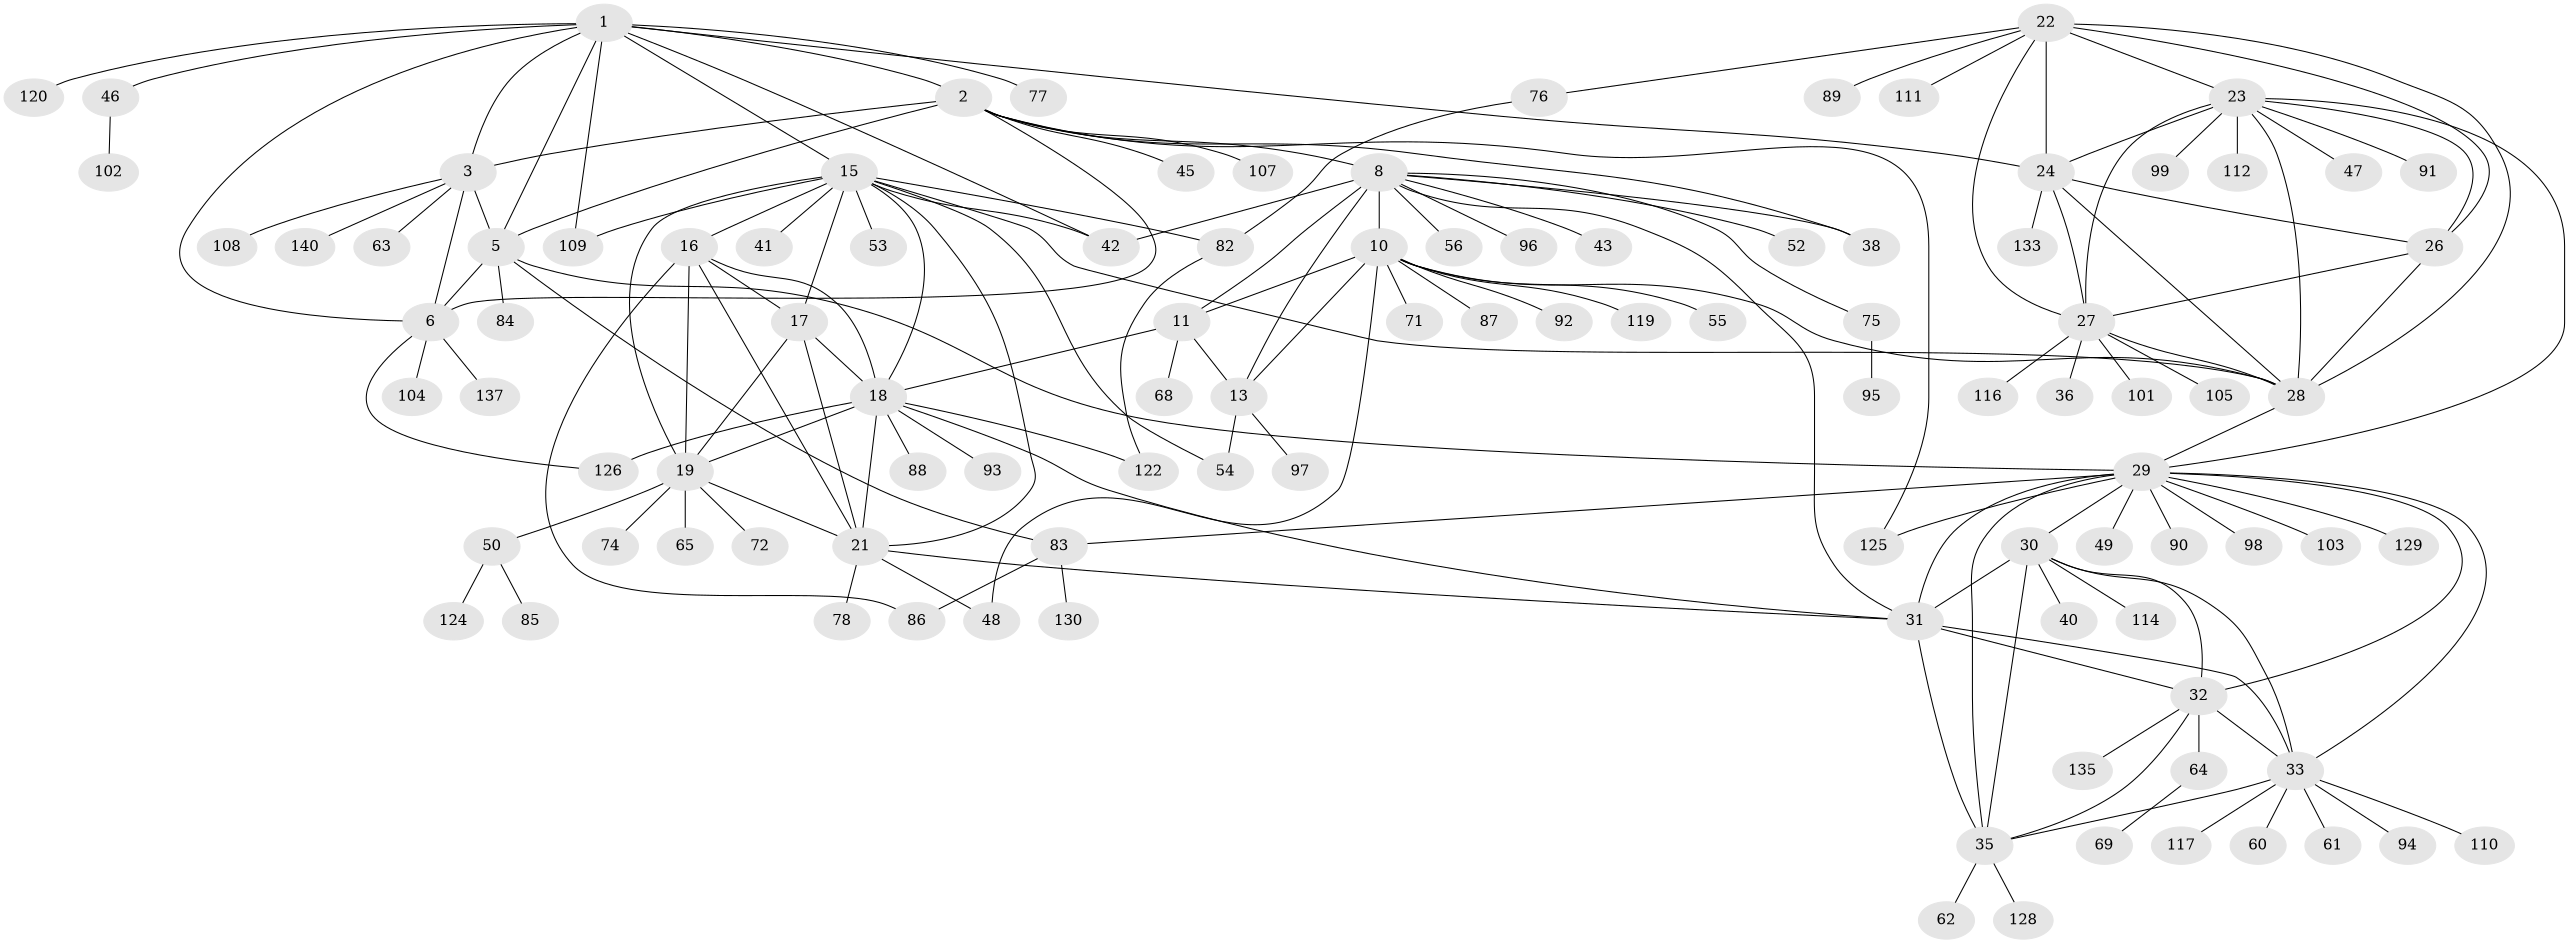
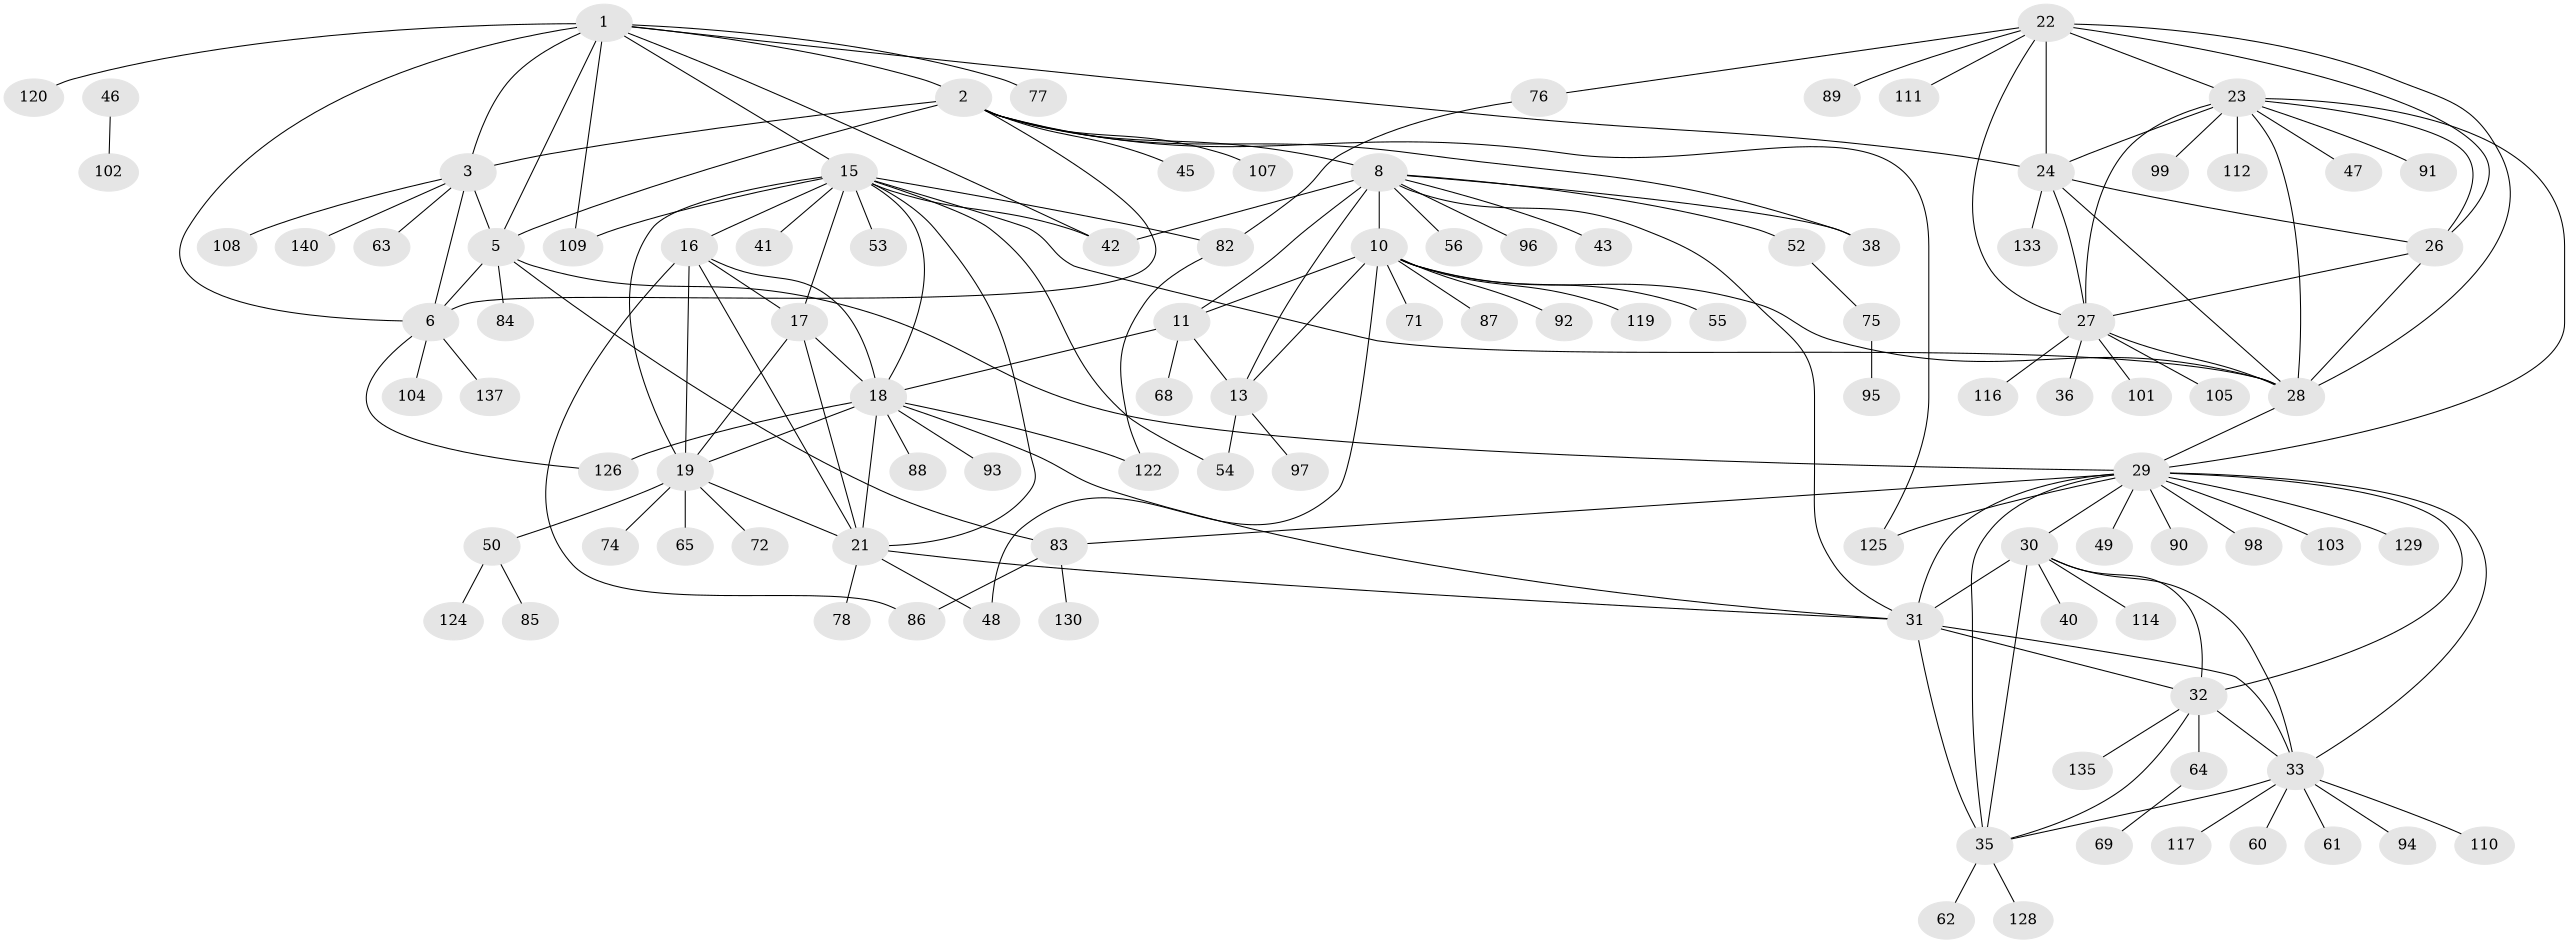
(353, 43) -> none
(1697, 222) -> (1834, 285)
